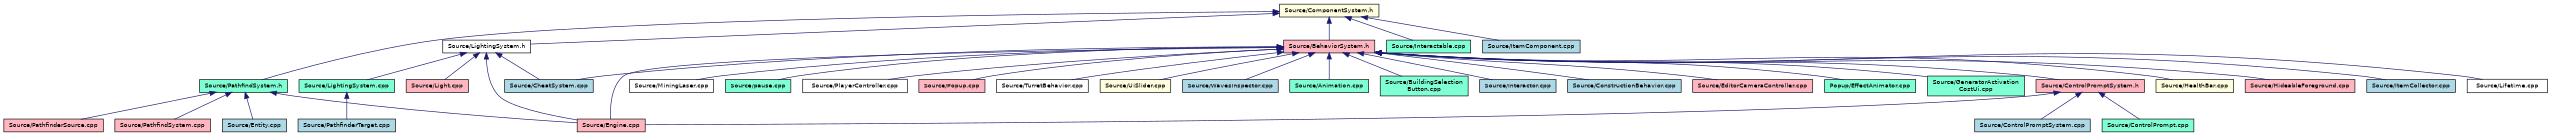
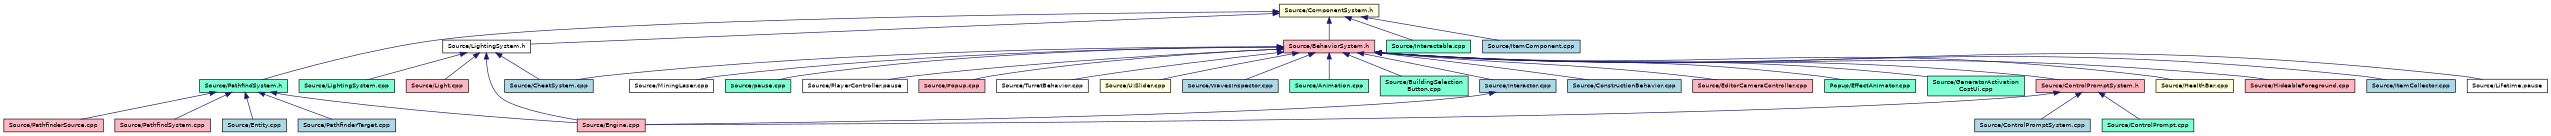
(926, 54) -> (1068, 117)
(855, 86) -> (855, 86)
(2507, 86) -> (2507, 86)
(347, 109) -> (298, 107)
